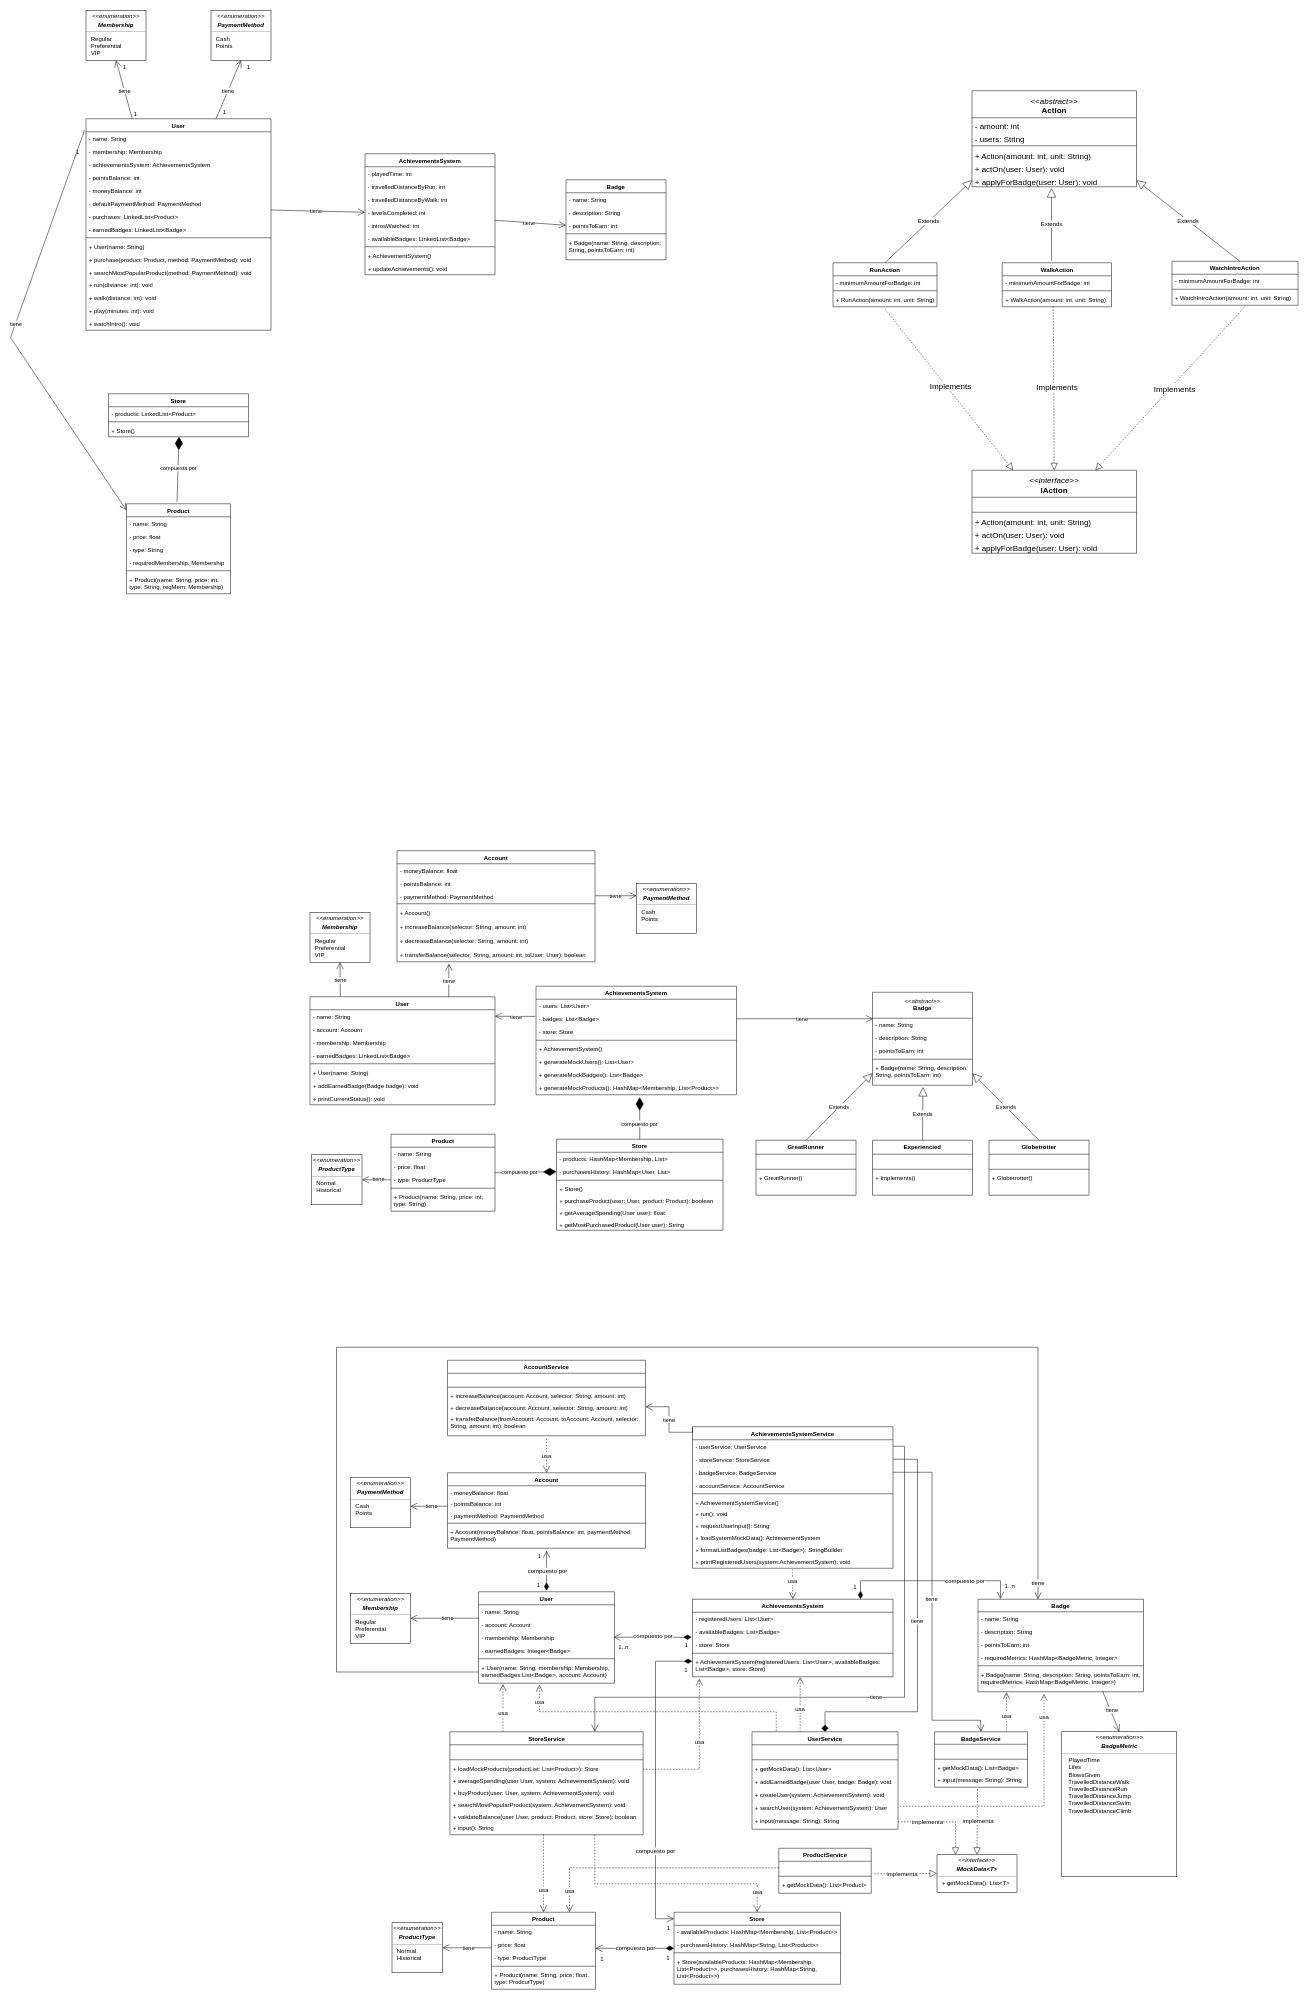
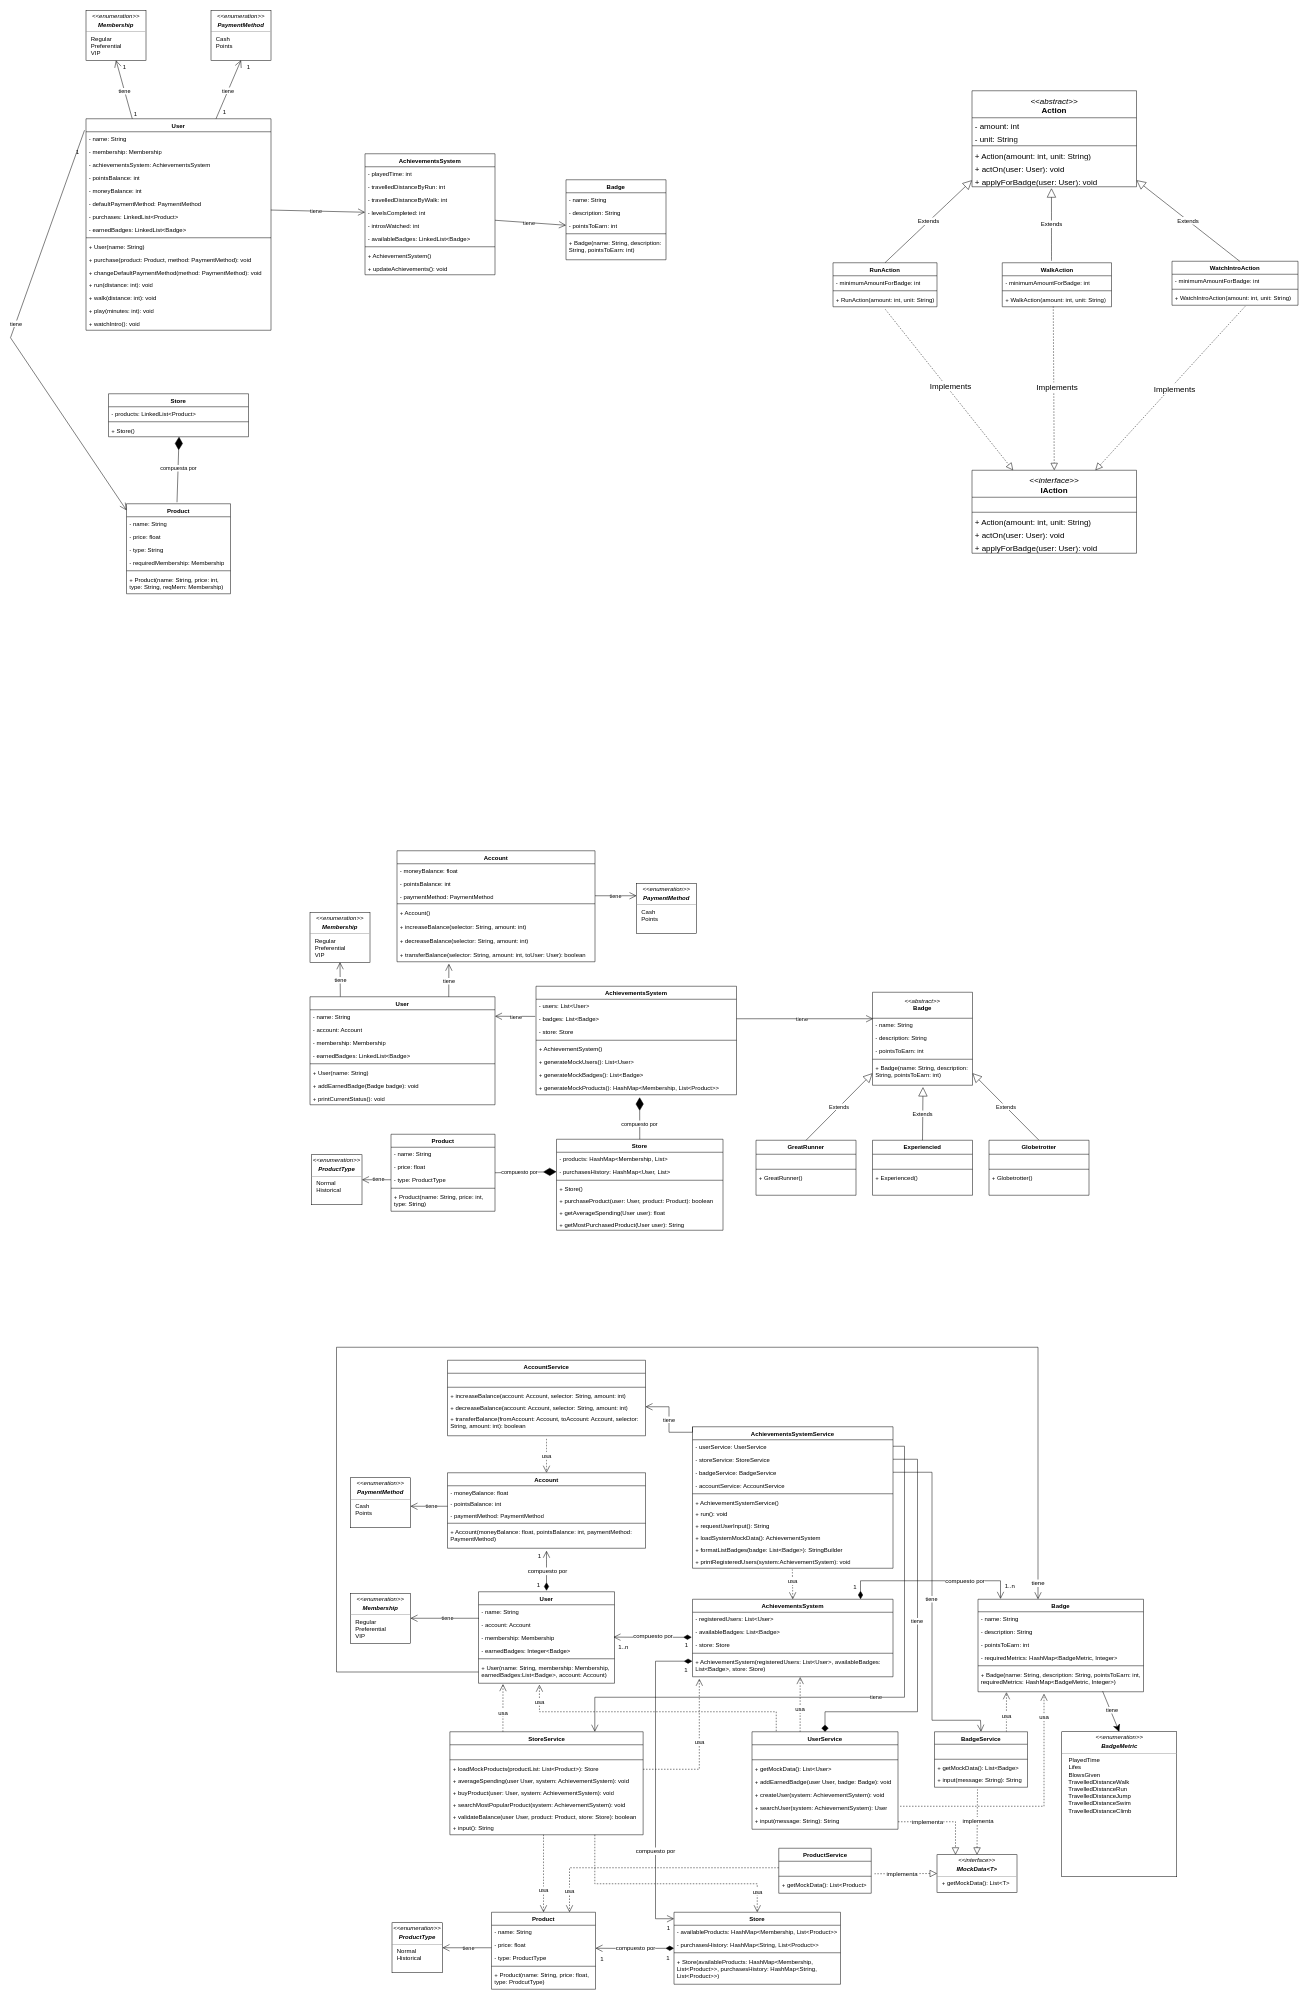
(1004, 139) -> (1001, 139)
(176, 273) -> (179, 276)
(897, 1178) -> (899, 1178)
(1117, 1727) -> (1116, 1725)
